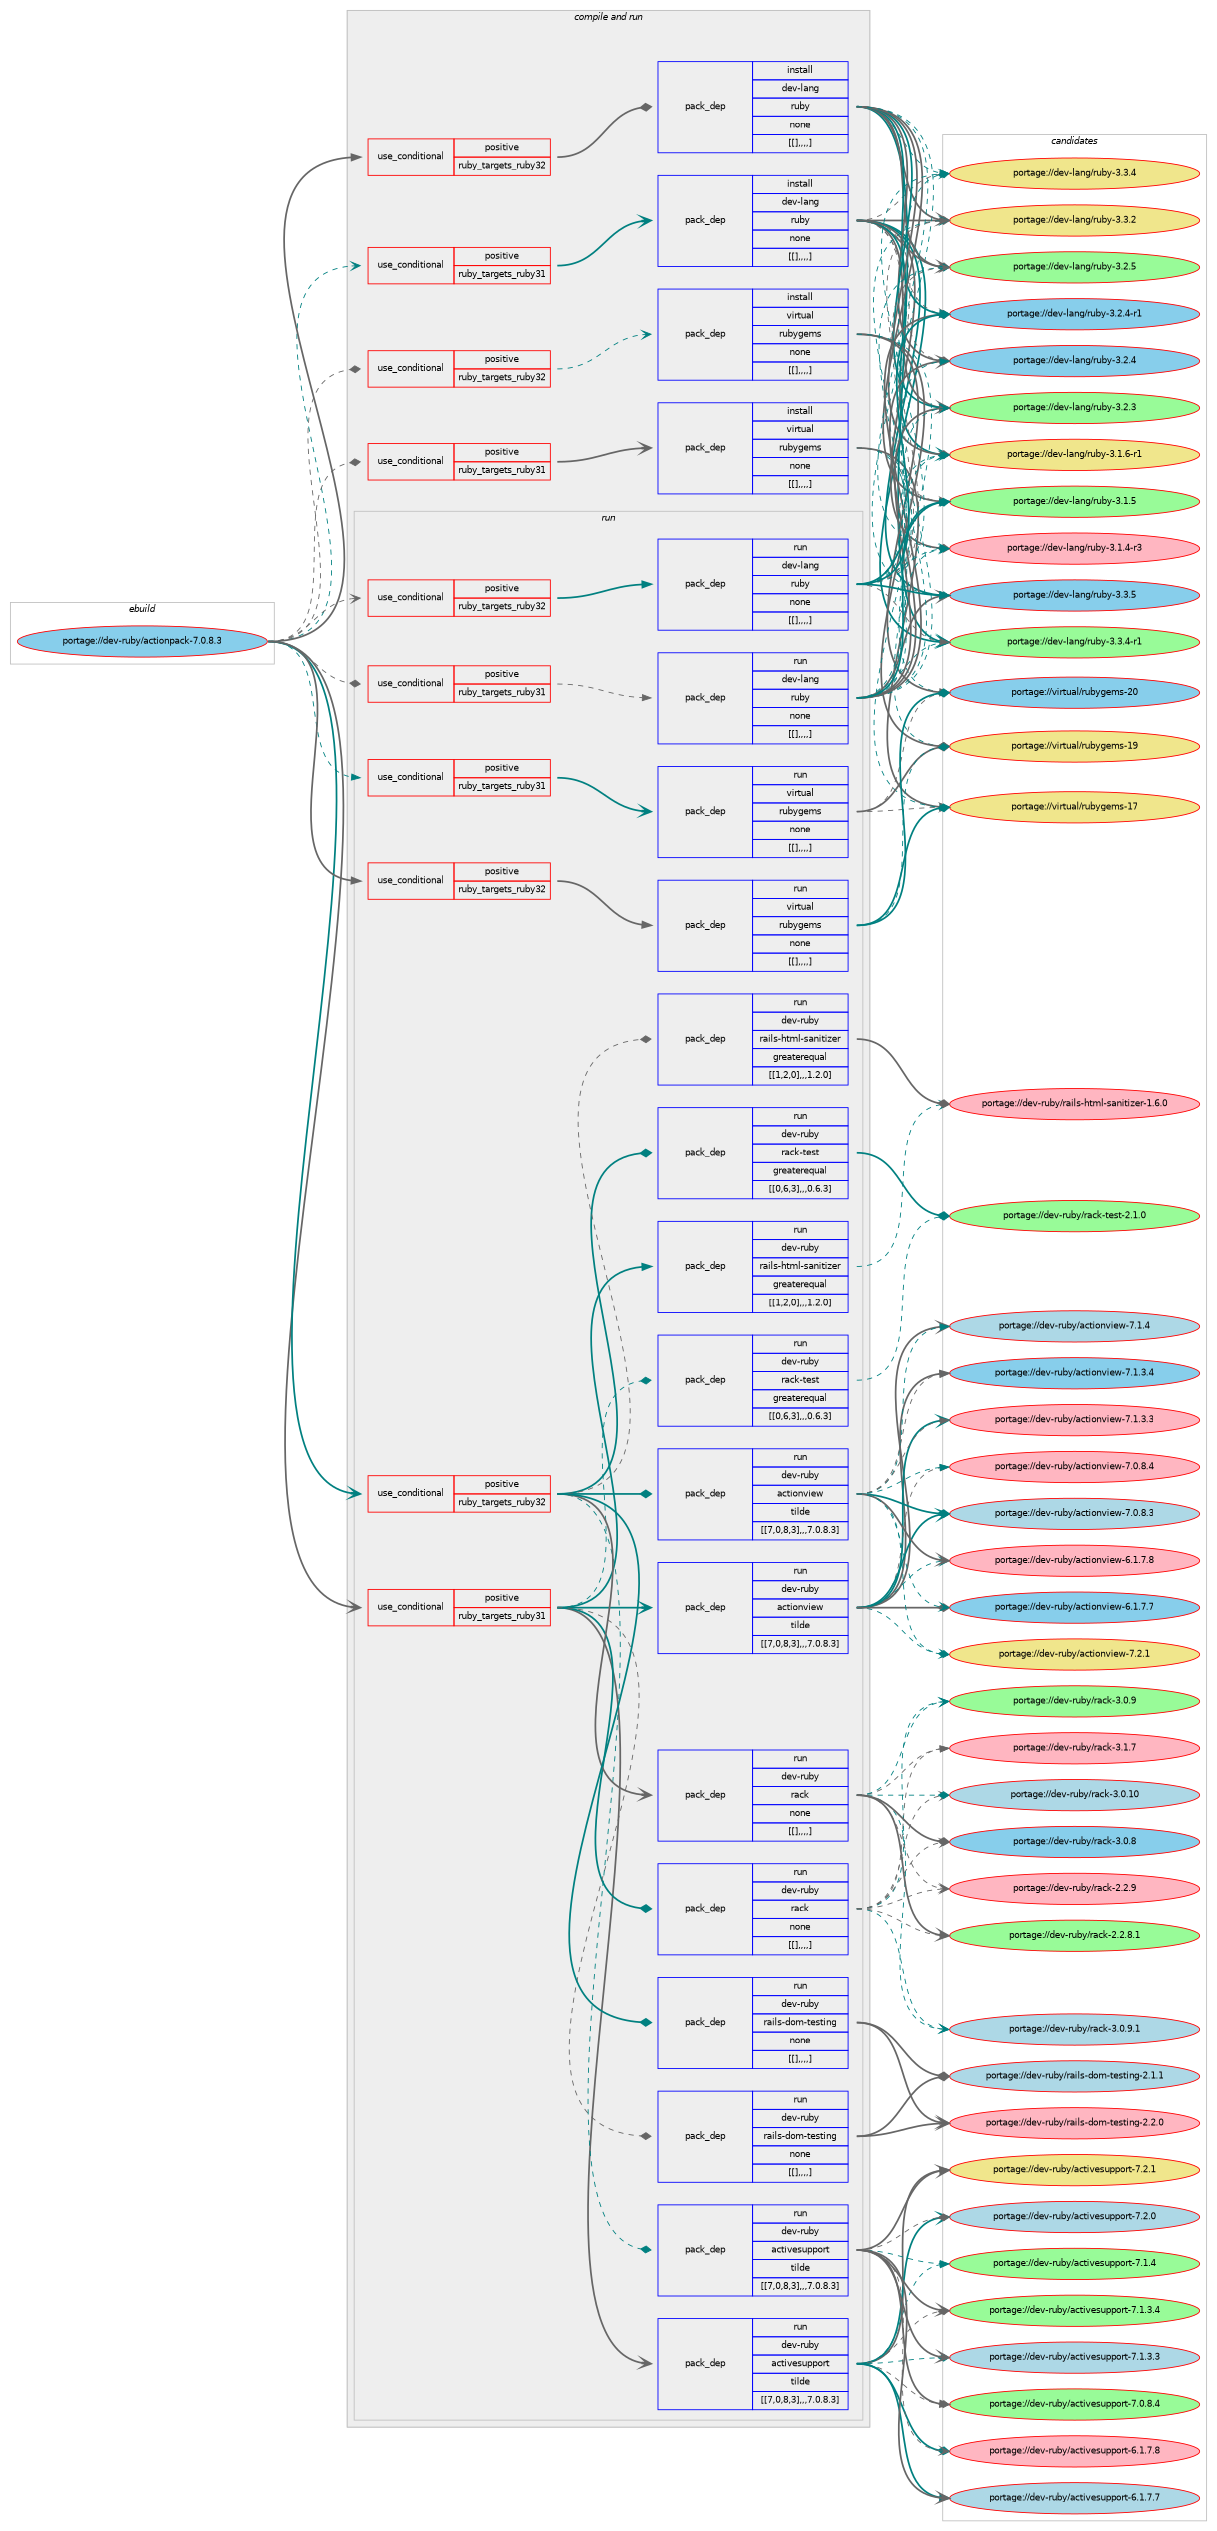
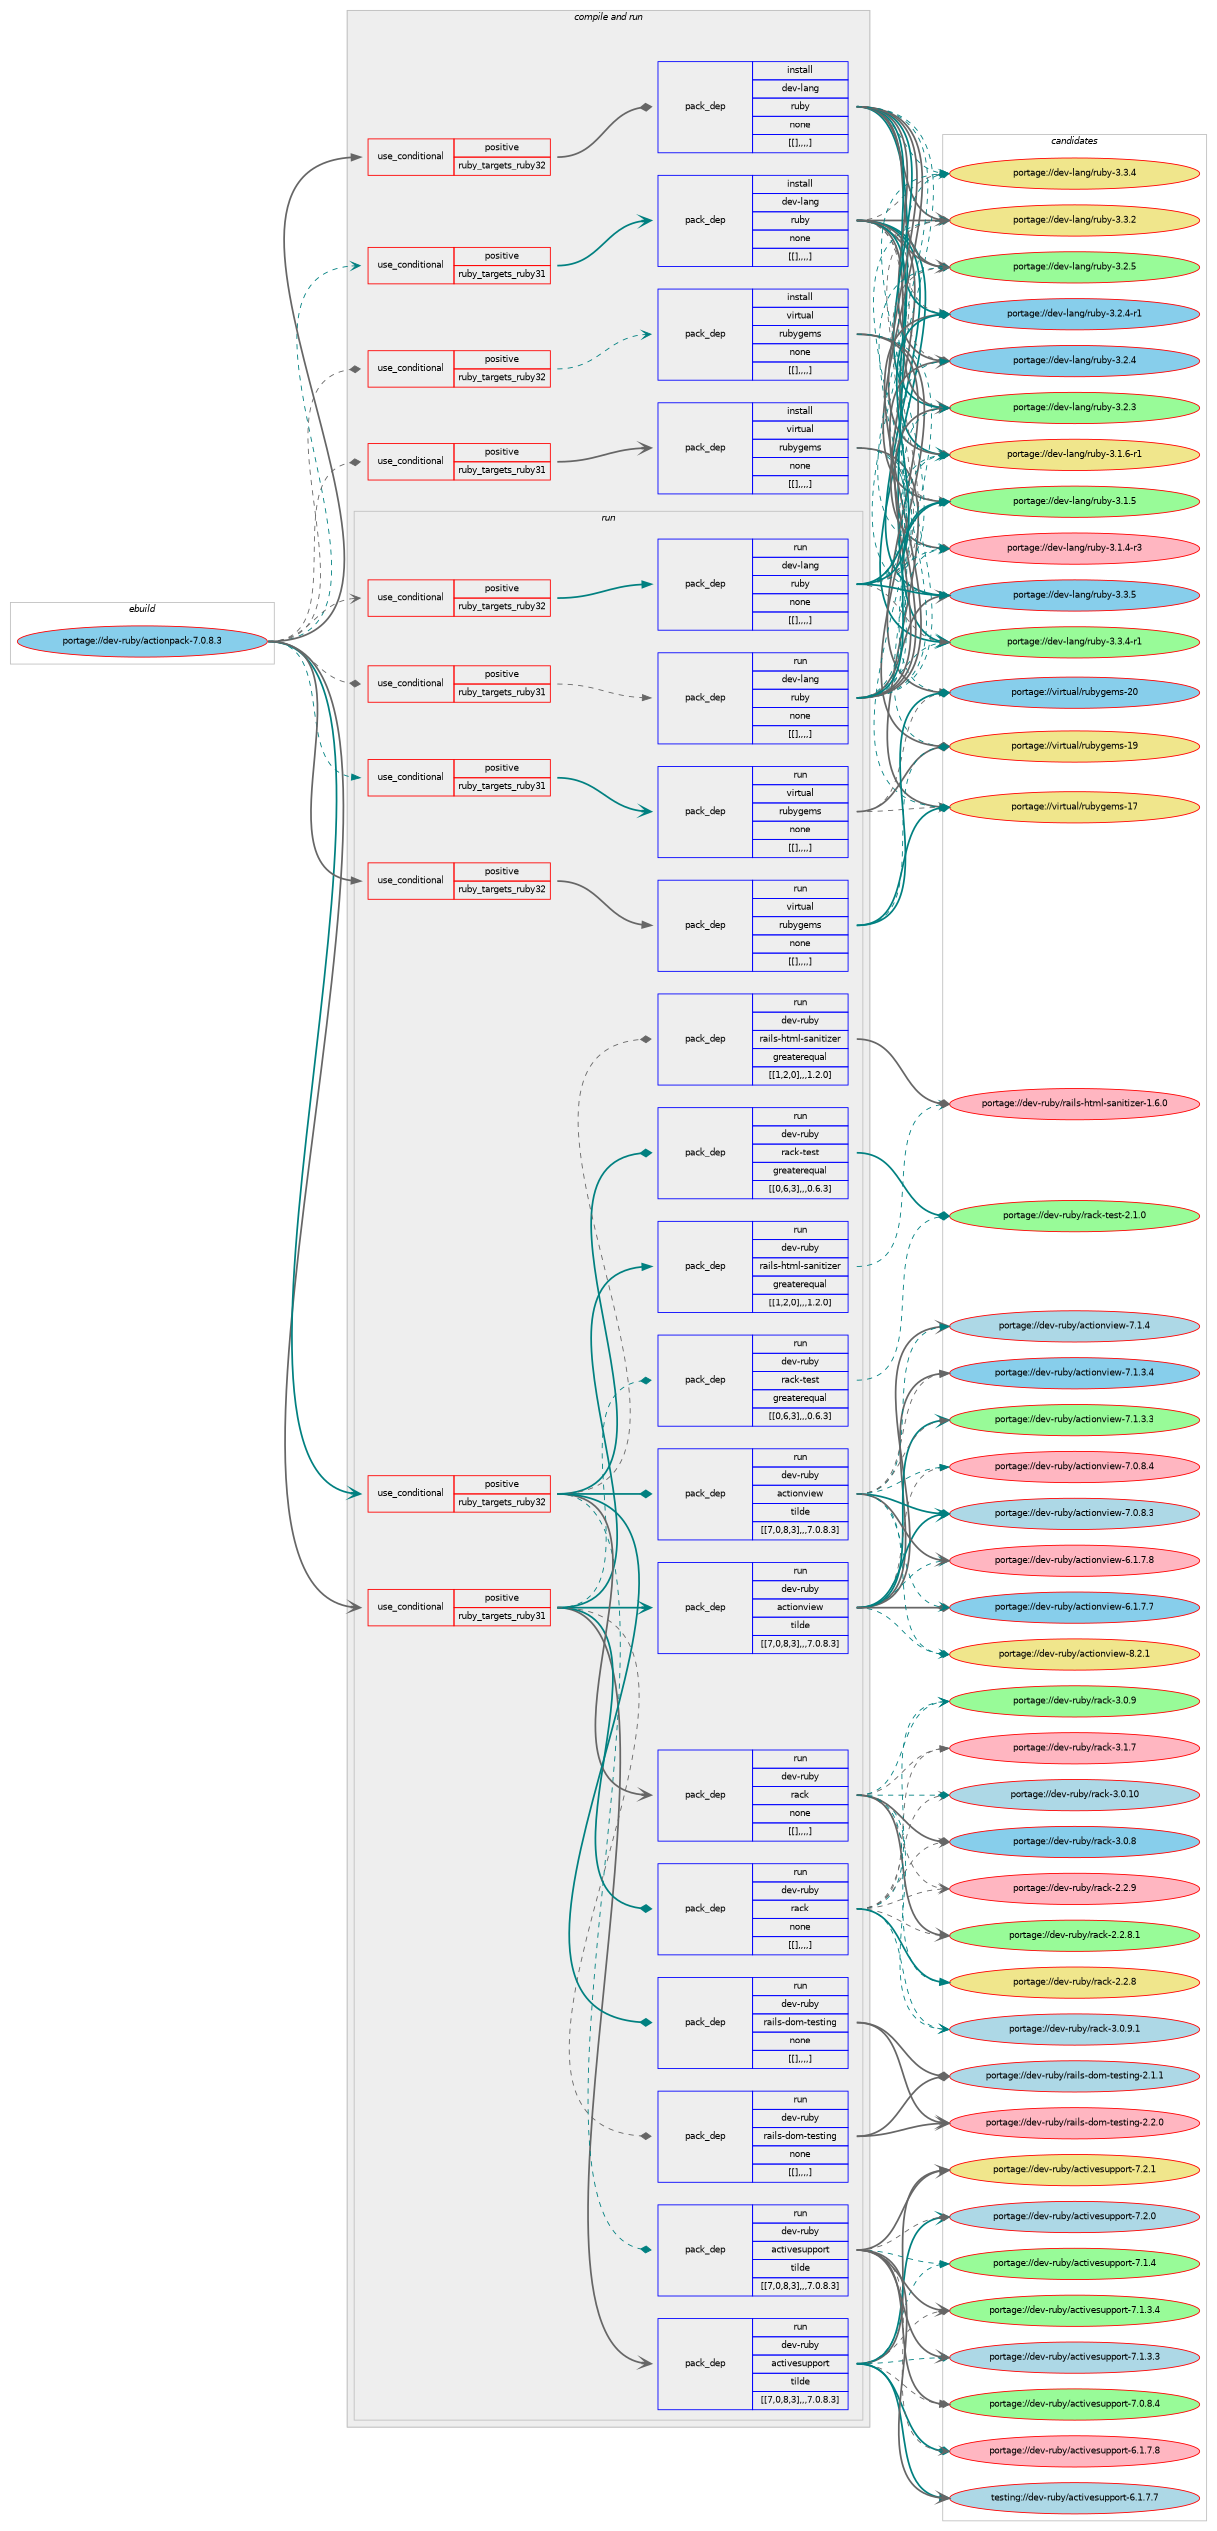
(1075, 1420) -> (1075, 1420)
(1075, 1655) -> (1075, 1655)
none -> (1075, 1983)
(1075, 2498) -> (1075, 2498)
